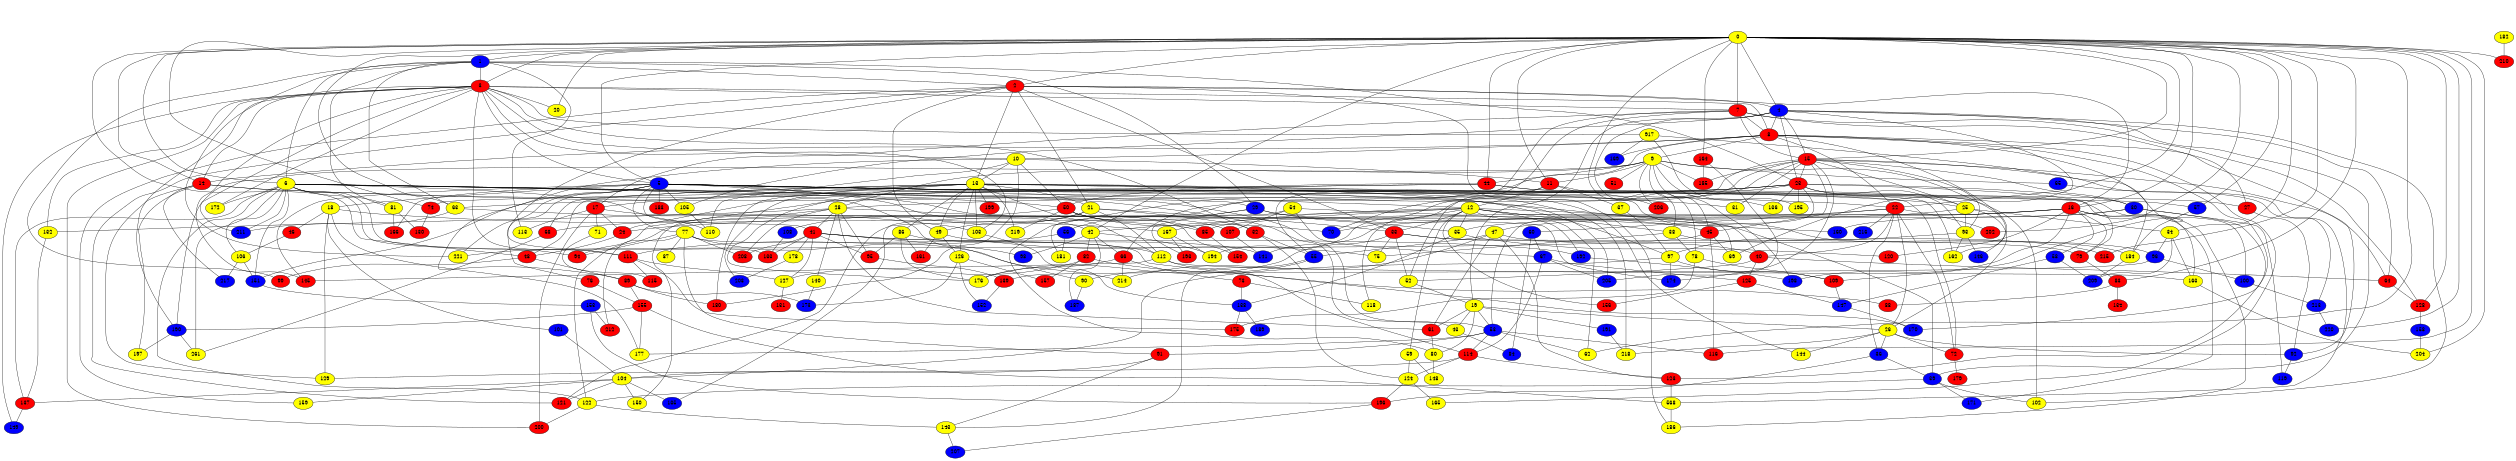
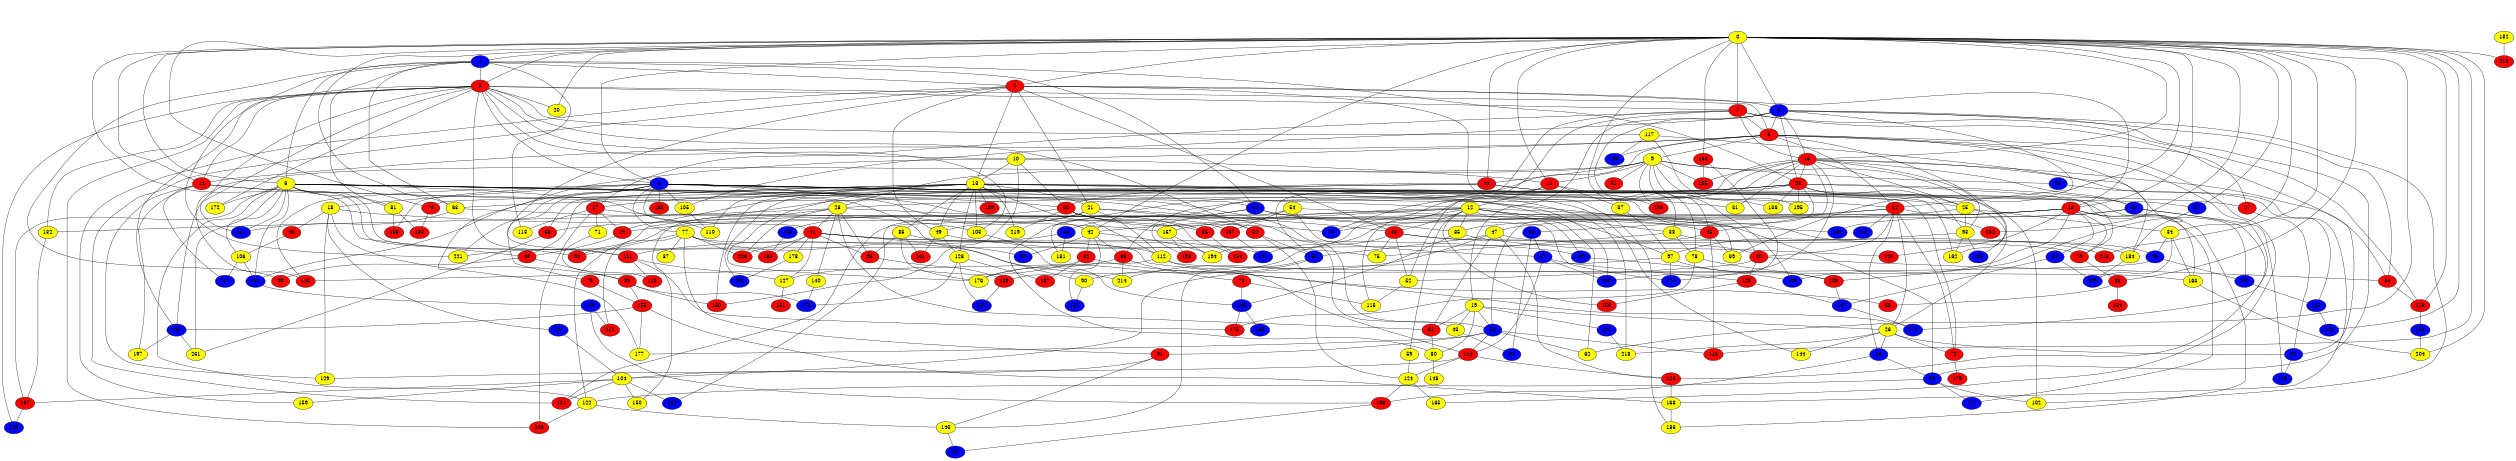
(1649, 135) -> (1649, 135)
(851, 183) -> (834, 191)
(1438, 292) -> (1390, 293)
(1422, 367) -> none
(1671, 403) -> (1671, 403)
